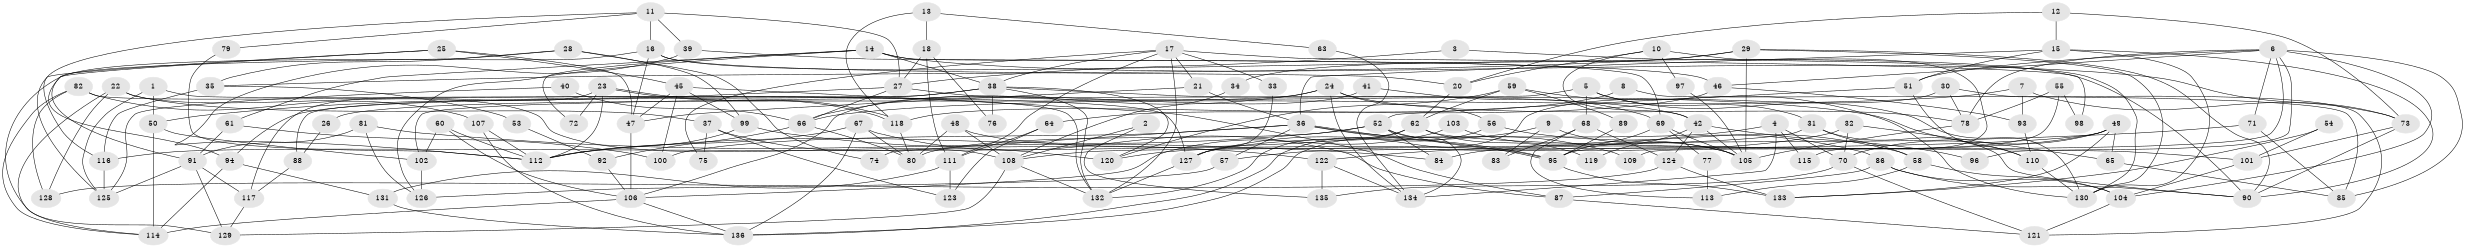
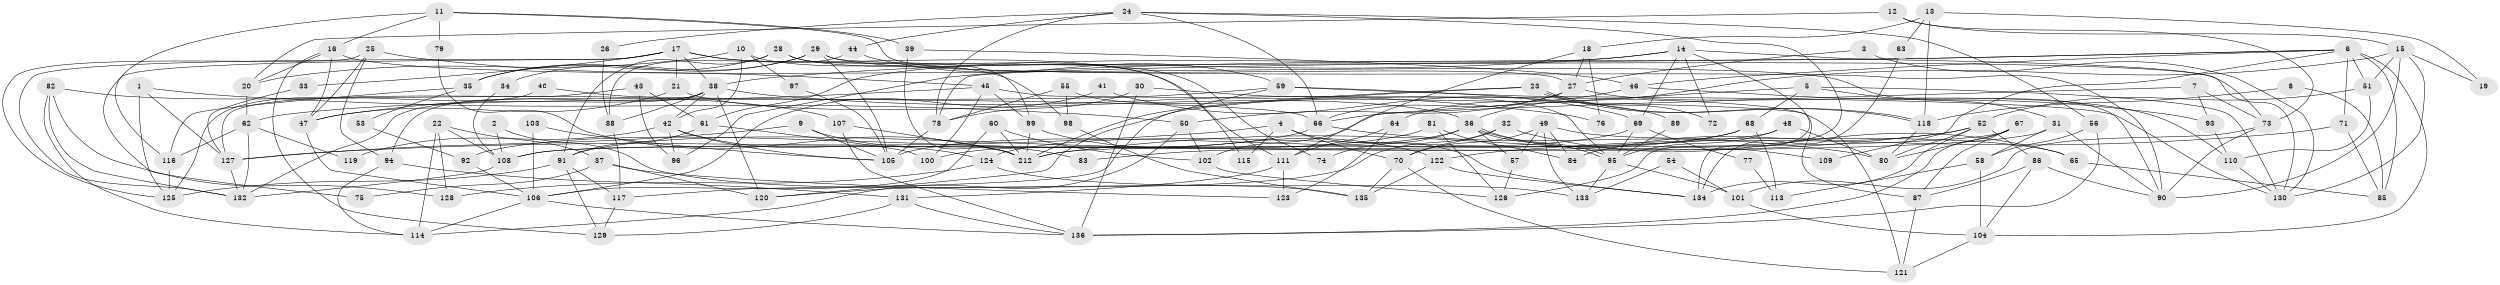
none -> (853, 49)
none -> (639, 87)
none -> (2484, 87)
(1829, 148) -> (1677, 177)
(536, 161) -> (1025, 161)
none -> (1210, 175)
(631, 227) -> (754, 228)
